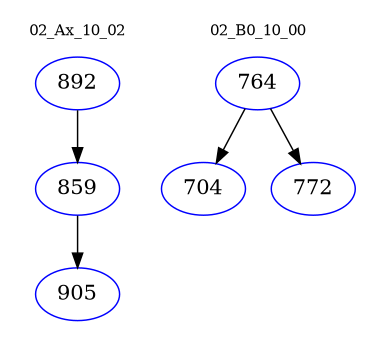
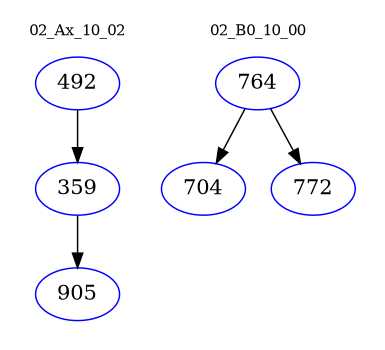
(78, 83) -> (78, 83)
(78, 189) -> (78, 189)
